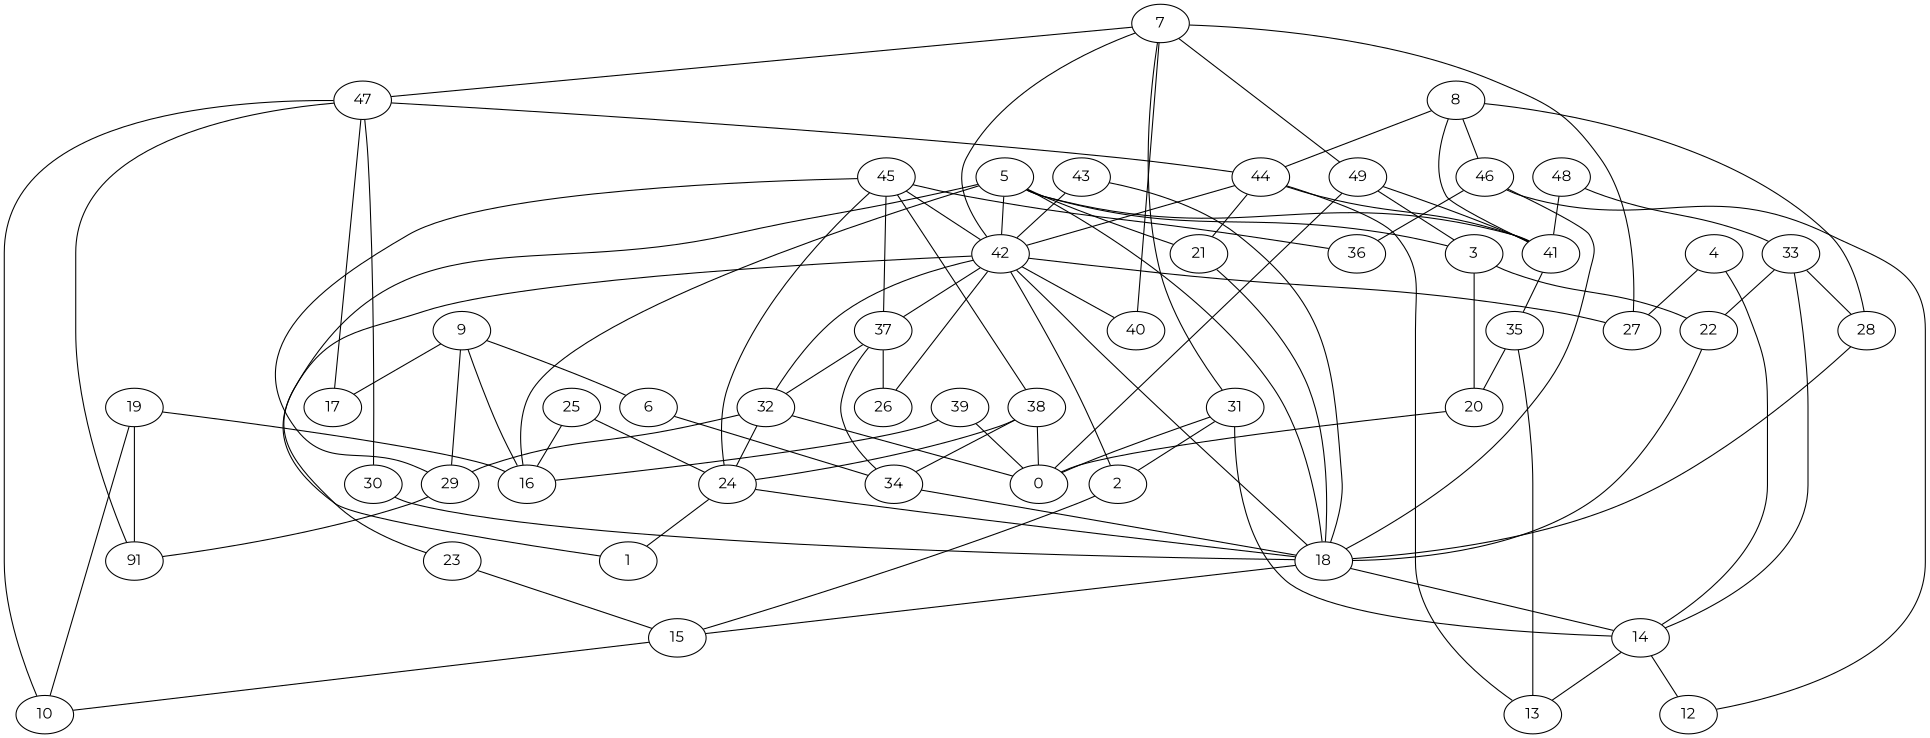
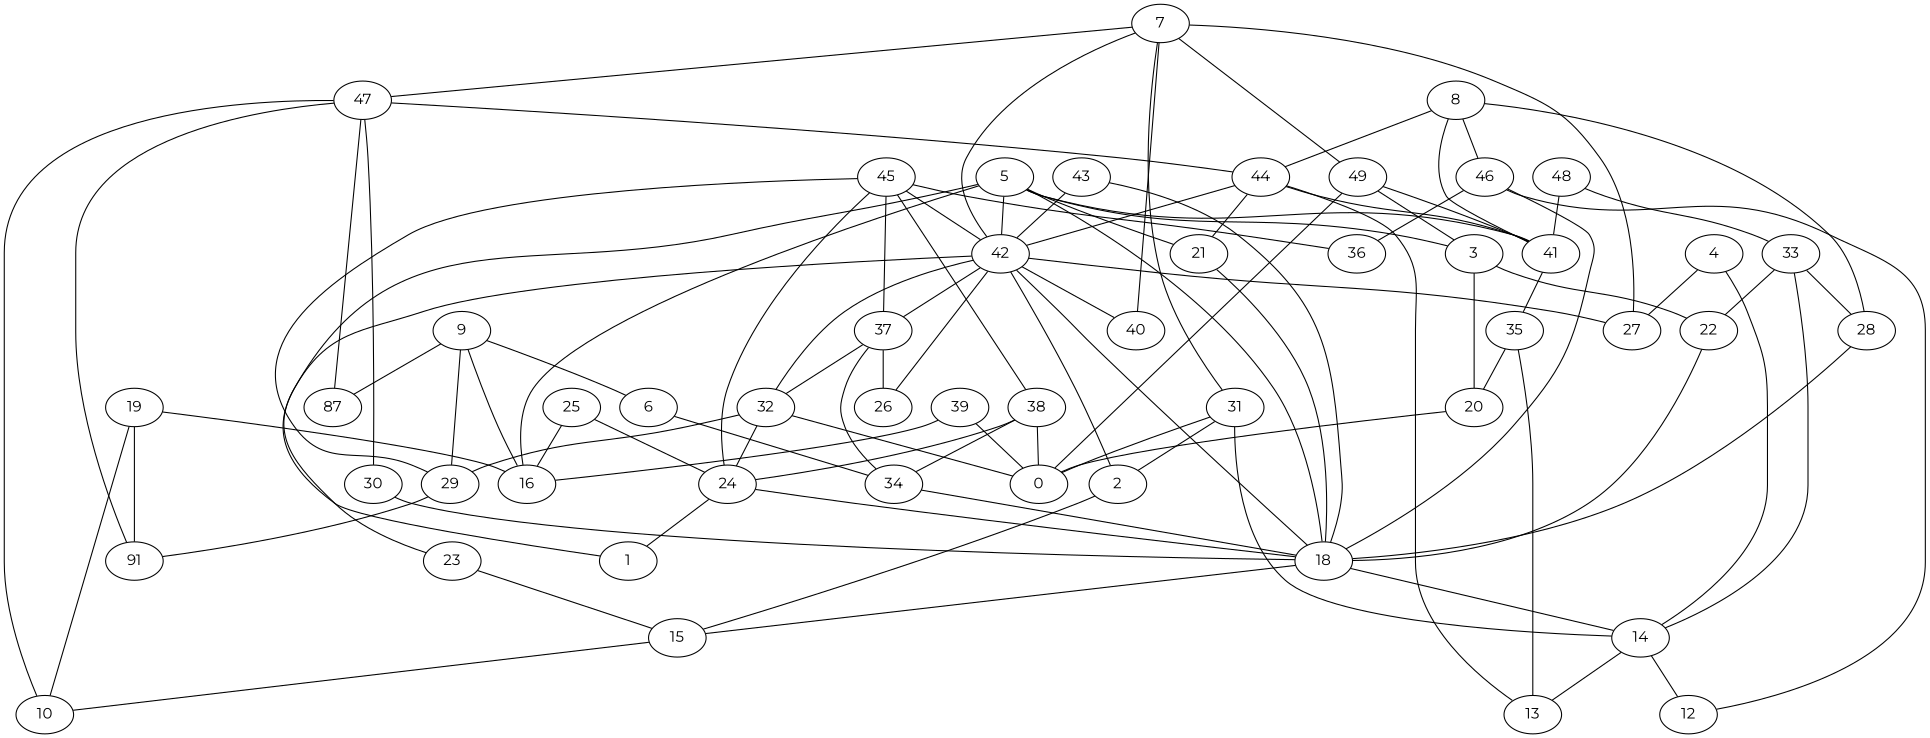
(333, 407) -> (333, 407)
